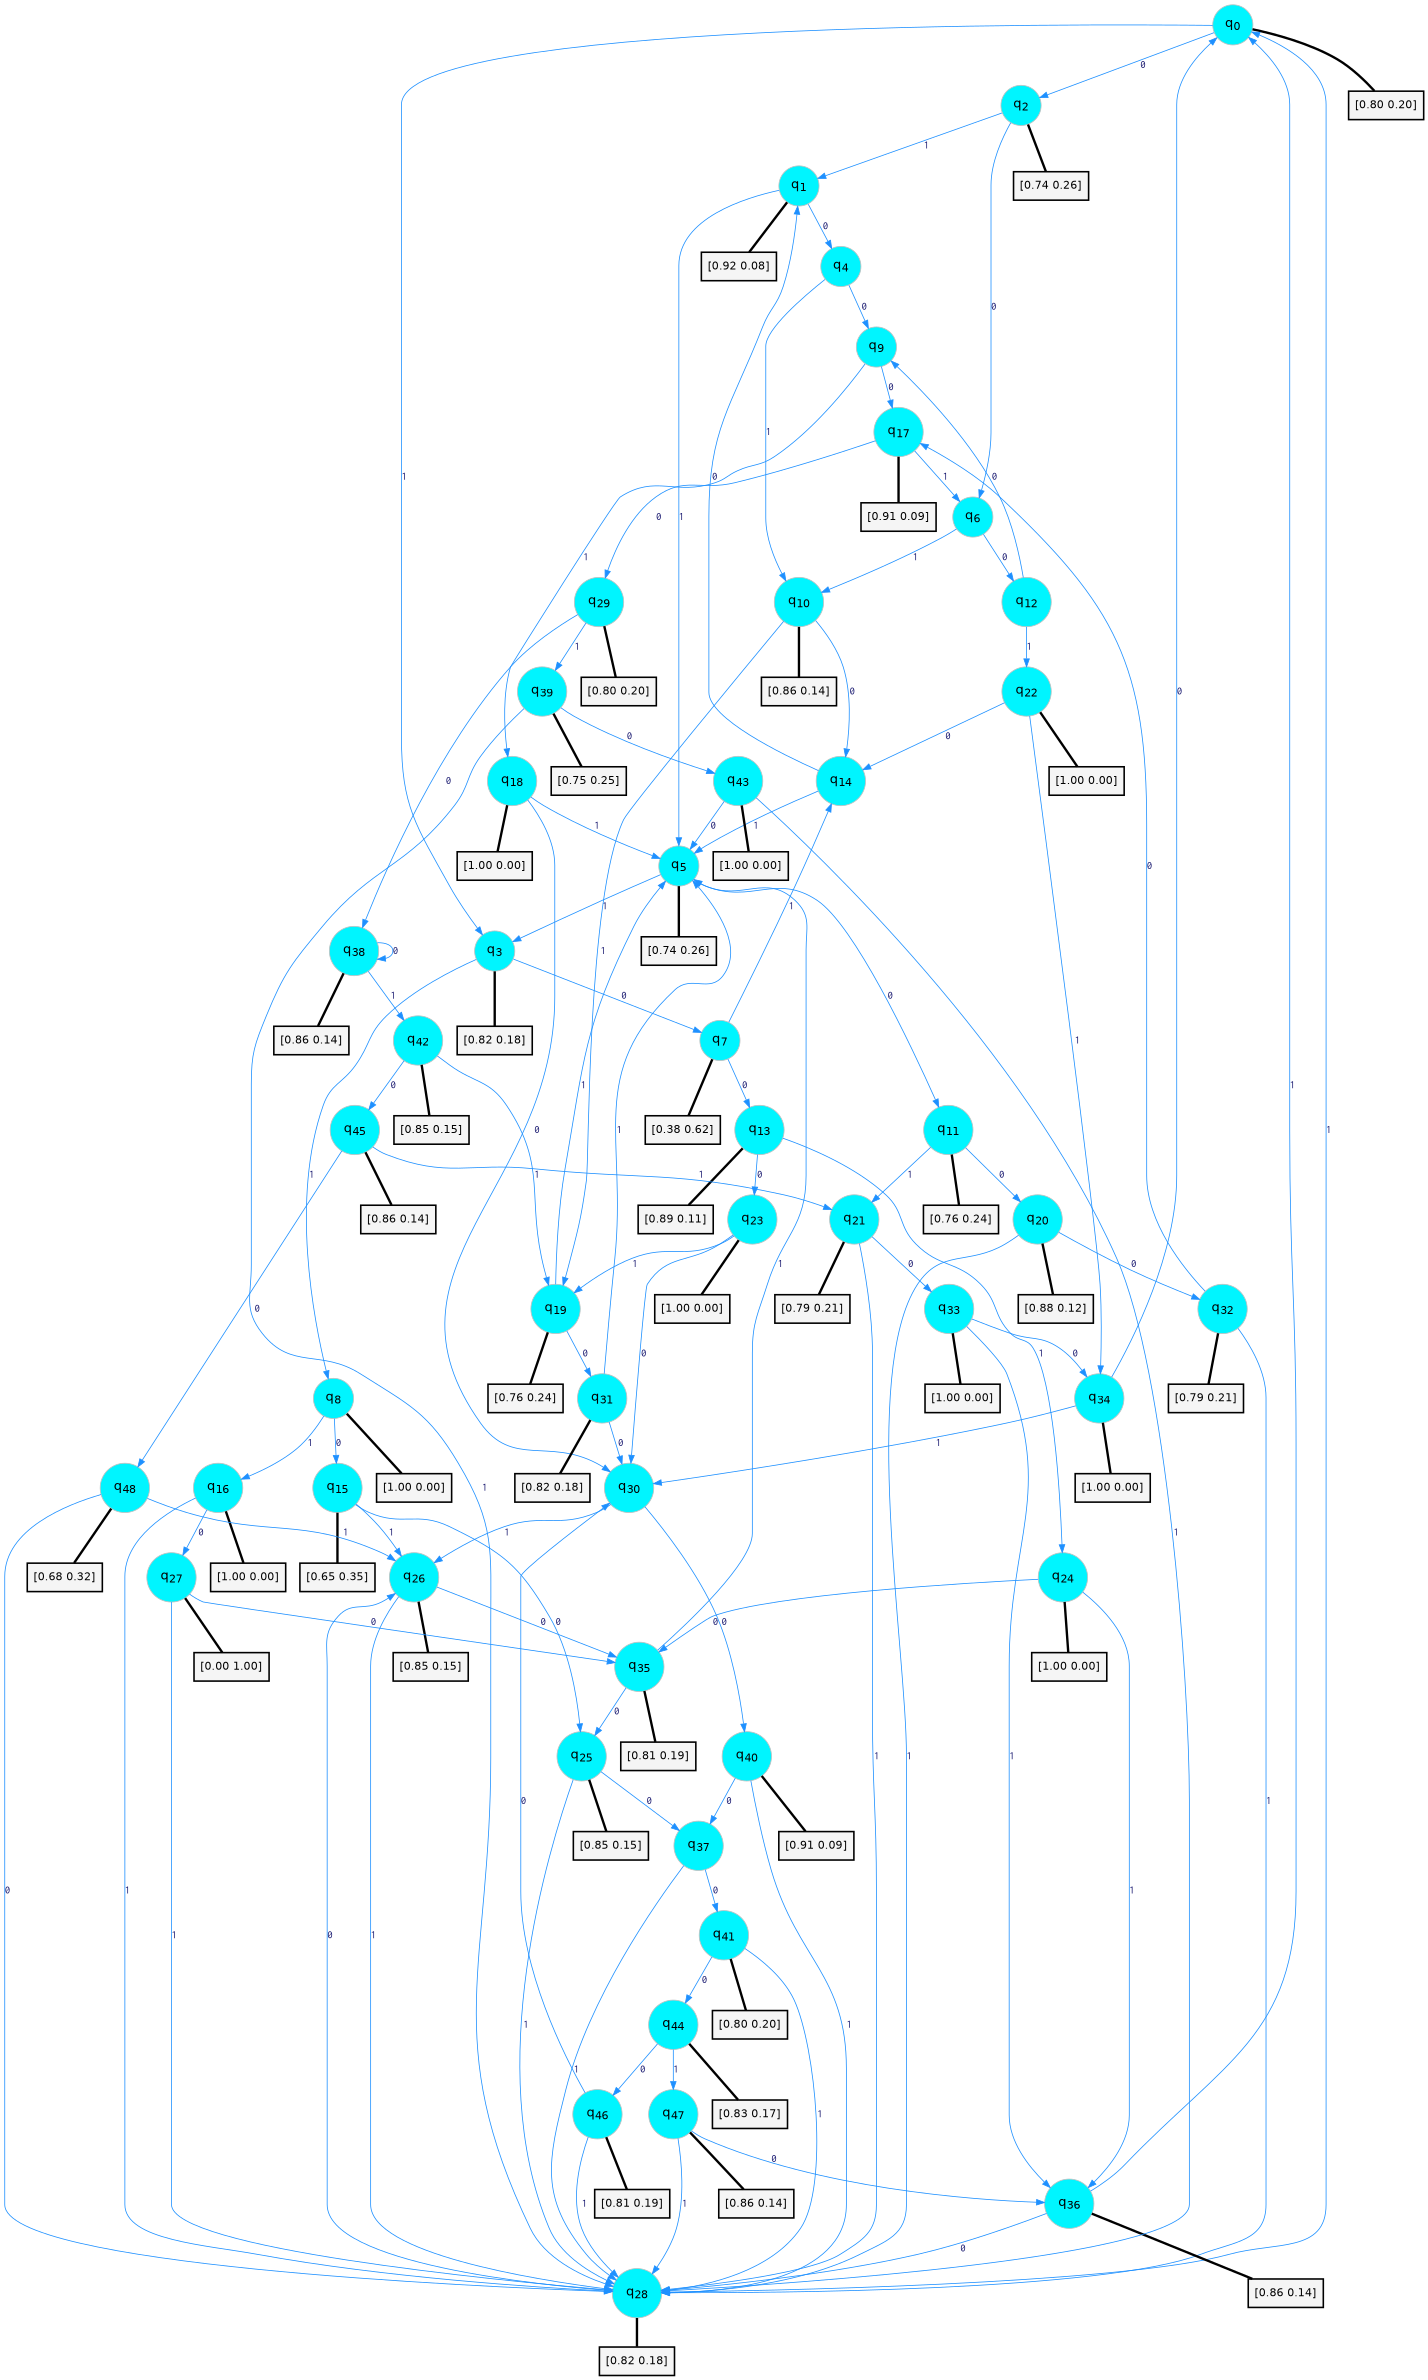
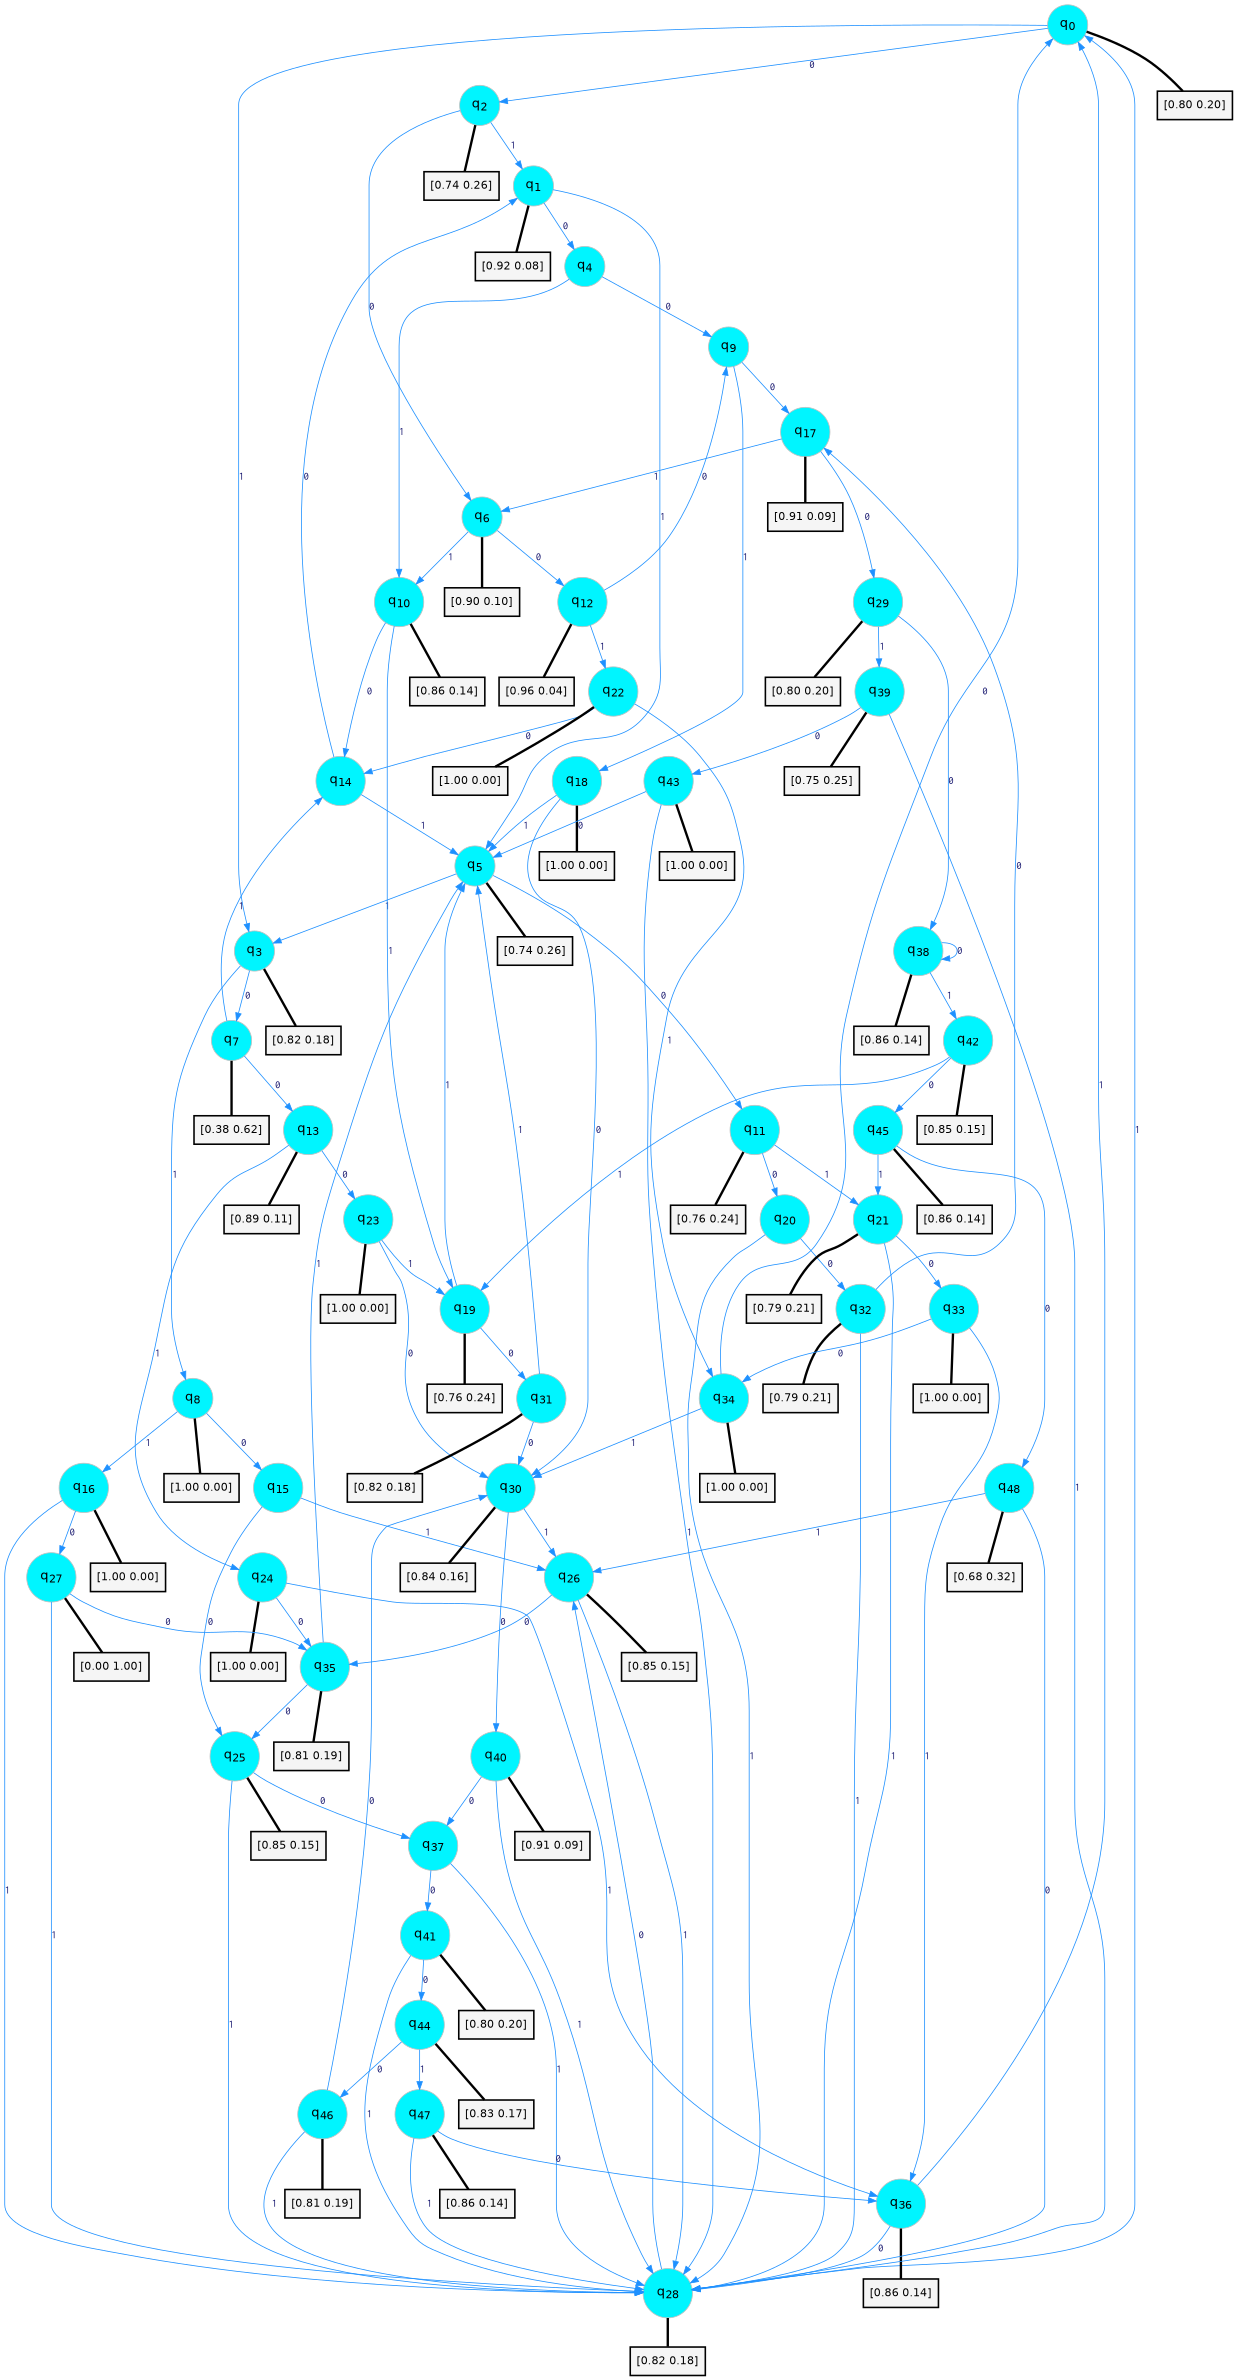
none -> (482, 602)
none -> (537, 691)
(1056, 1309) -> none
(337, 1577) -> none
none -> (438, 1577)
